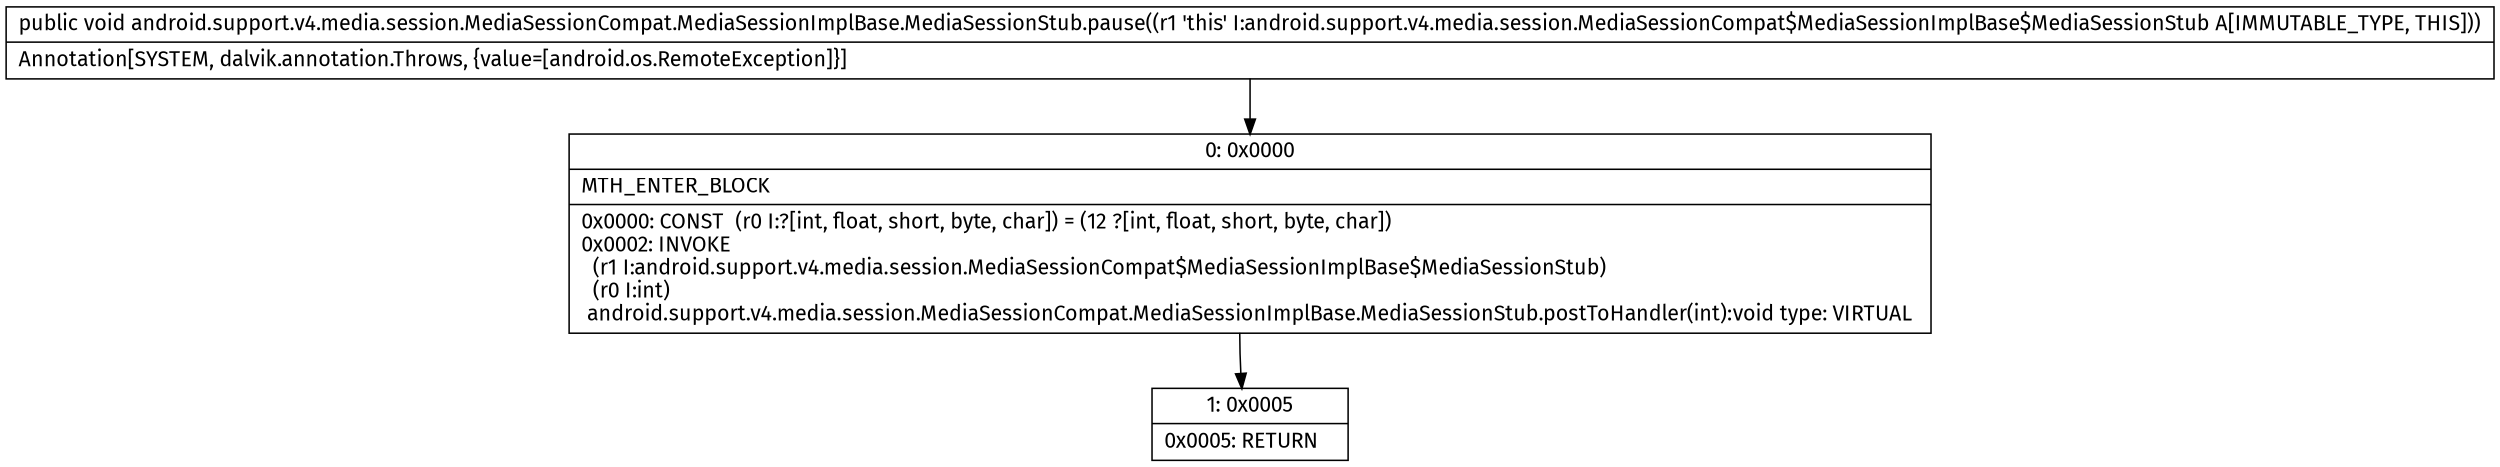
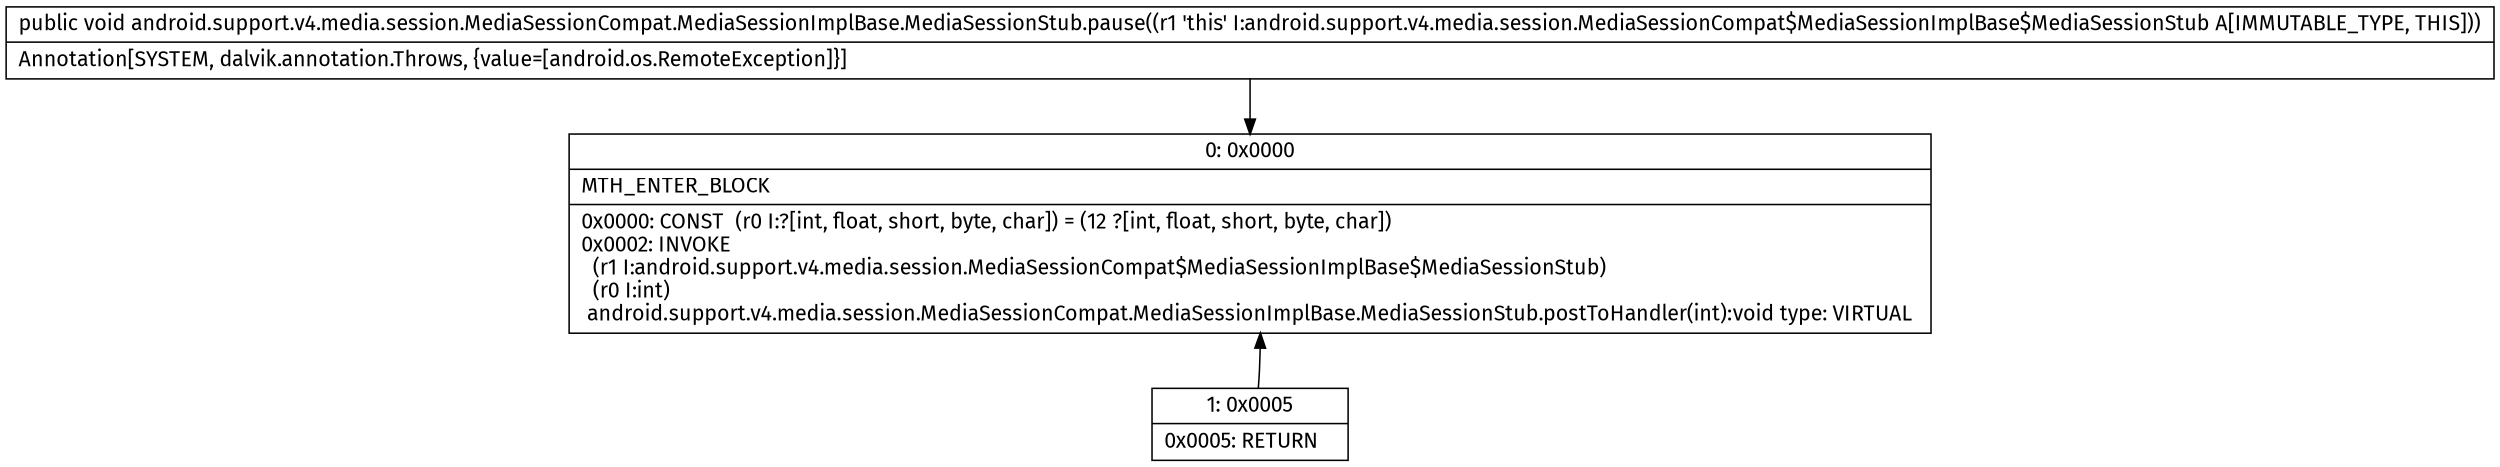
(1240, 353) -> (1260, 369)
